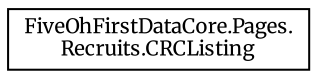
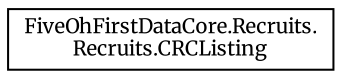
(159, 39) -> (171, 39)
